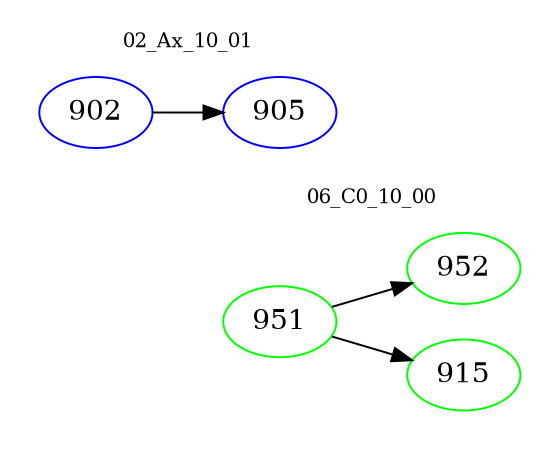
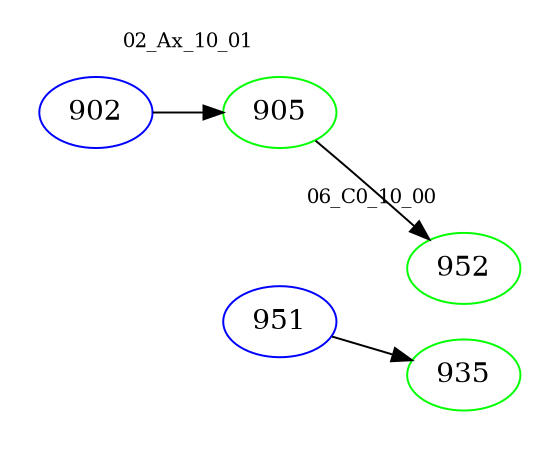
(280, 112) -> (280, 112)
(362, 298) -> (375, 192)
(280, 322) -> (280, 322)
(464, 375) -> (464, 375)
